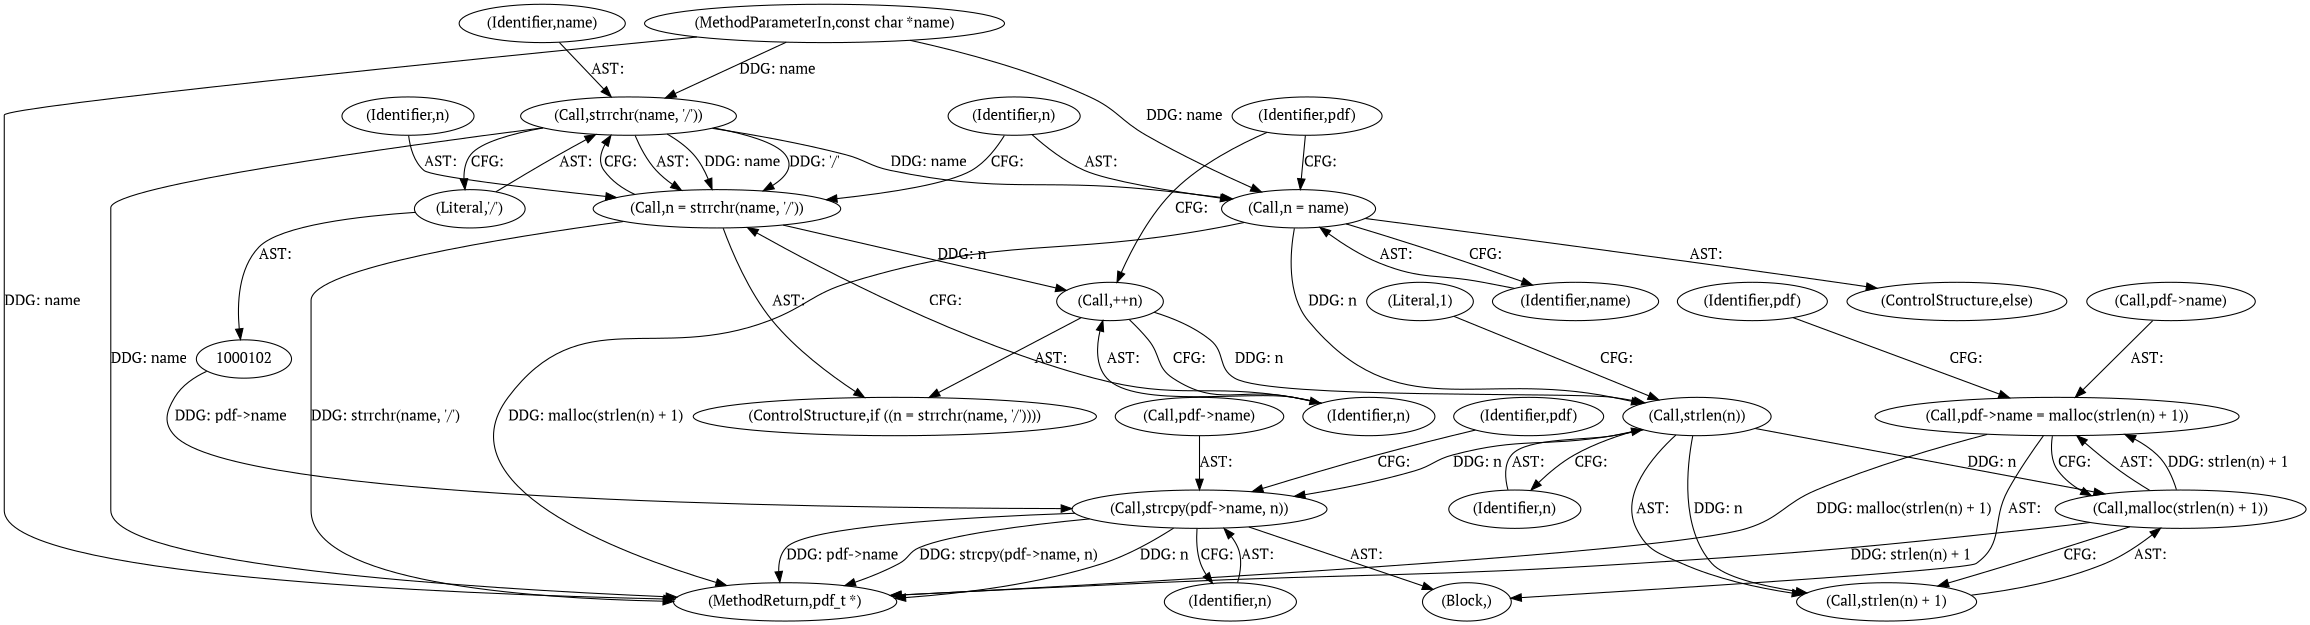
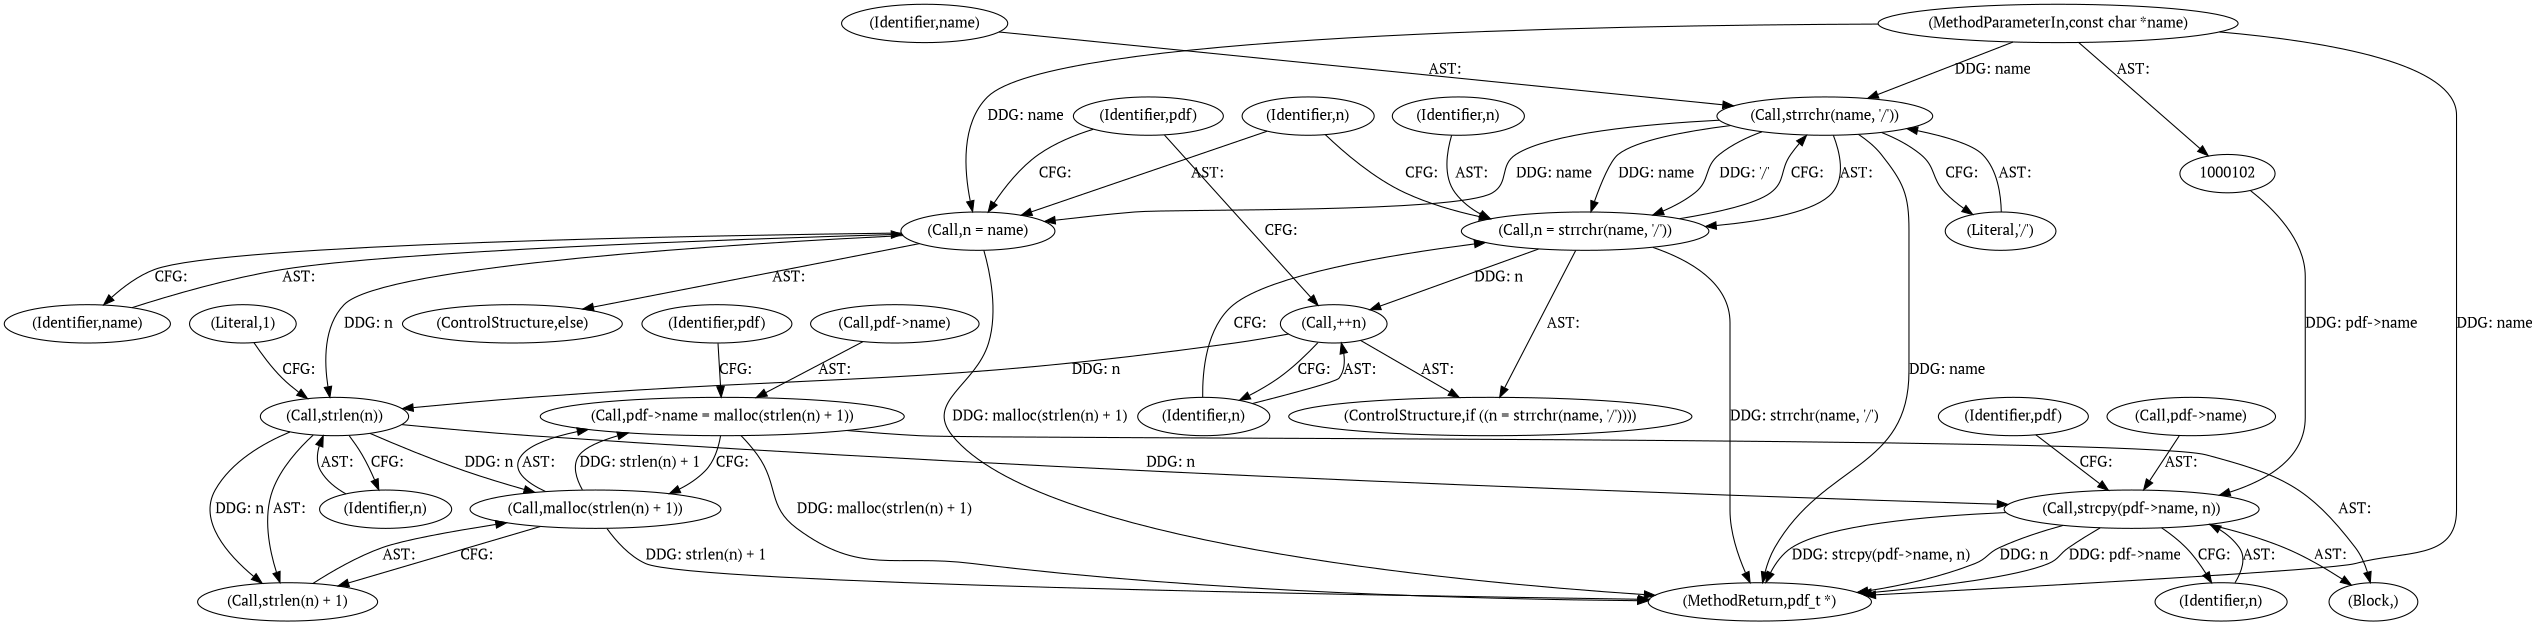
(293, 231) -> (2139, 96)
